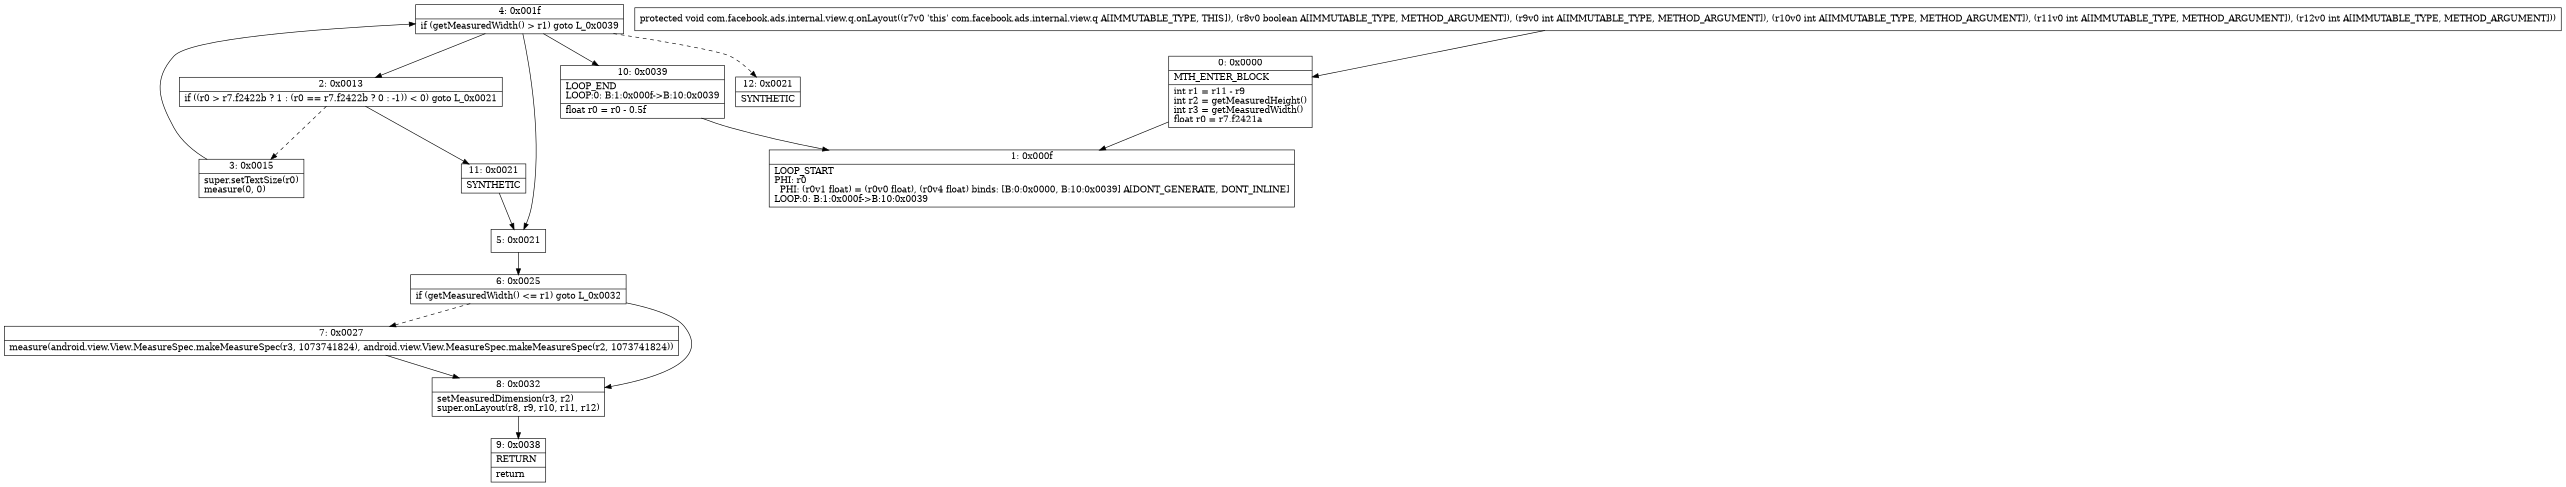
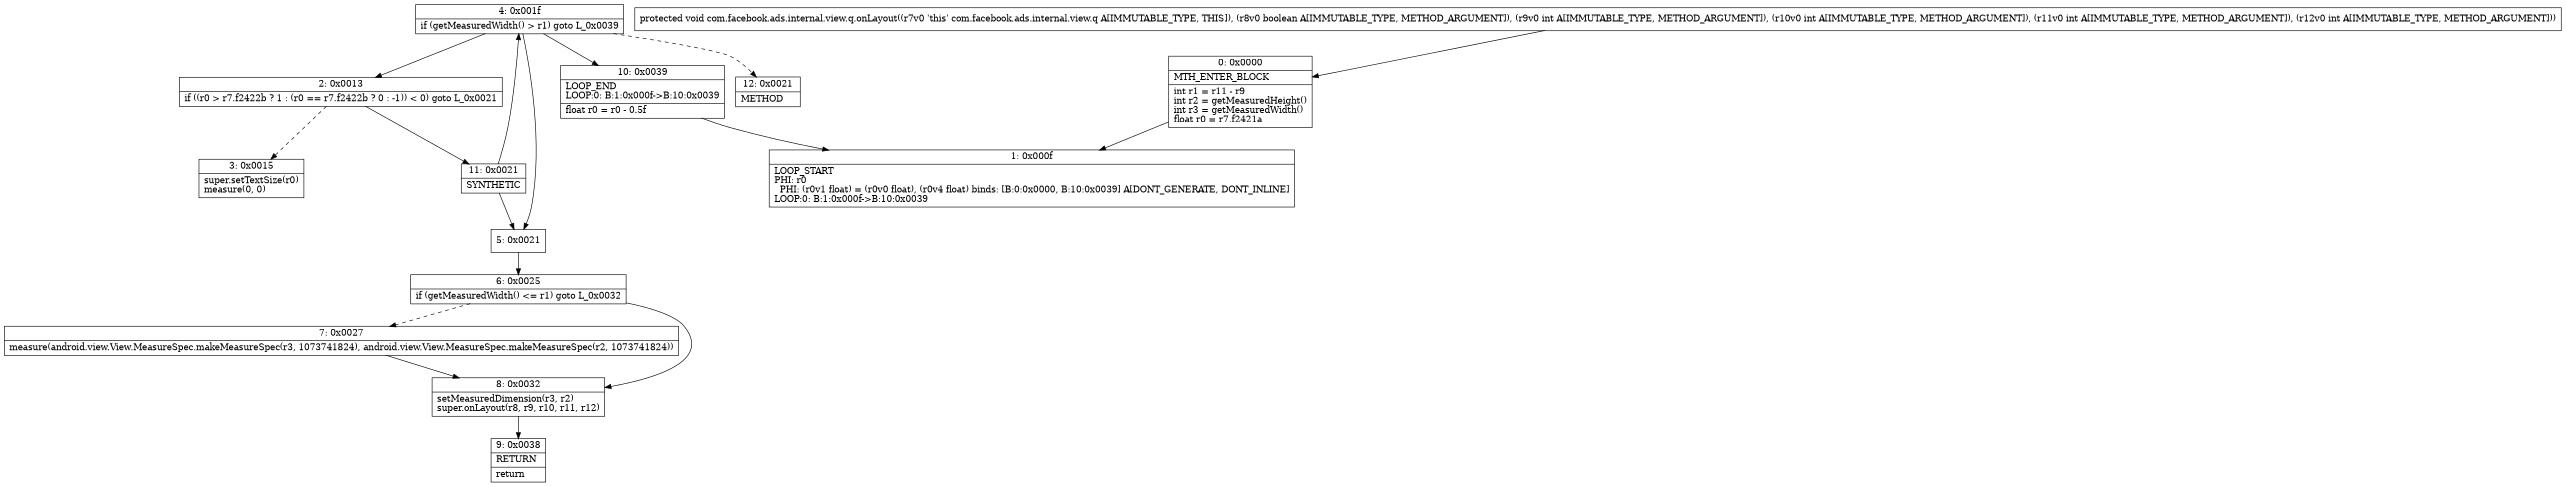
(228, 40) -> (512, 103)
(768, 99) -> (762, 99)
